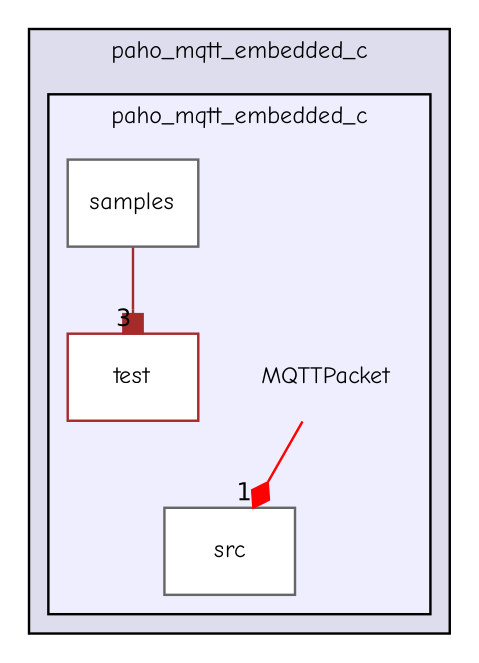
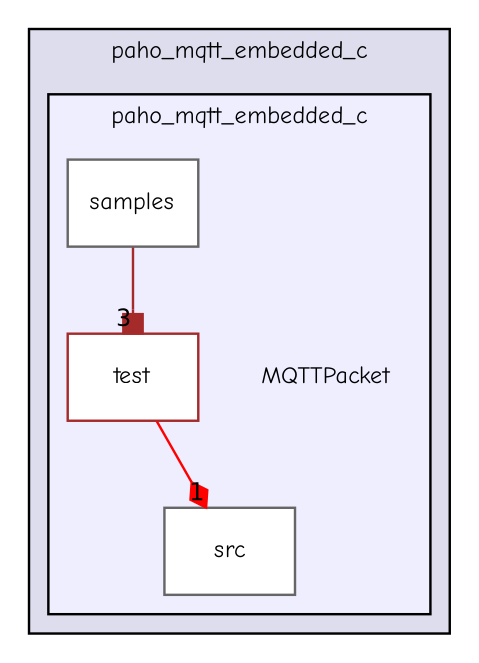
(285, 452) -> (174, 452)
